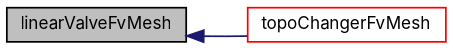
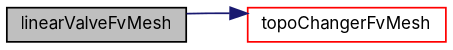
(226, 36) -> (208, 13)
